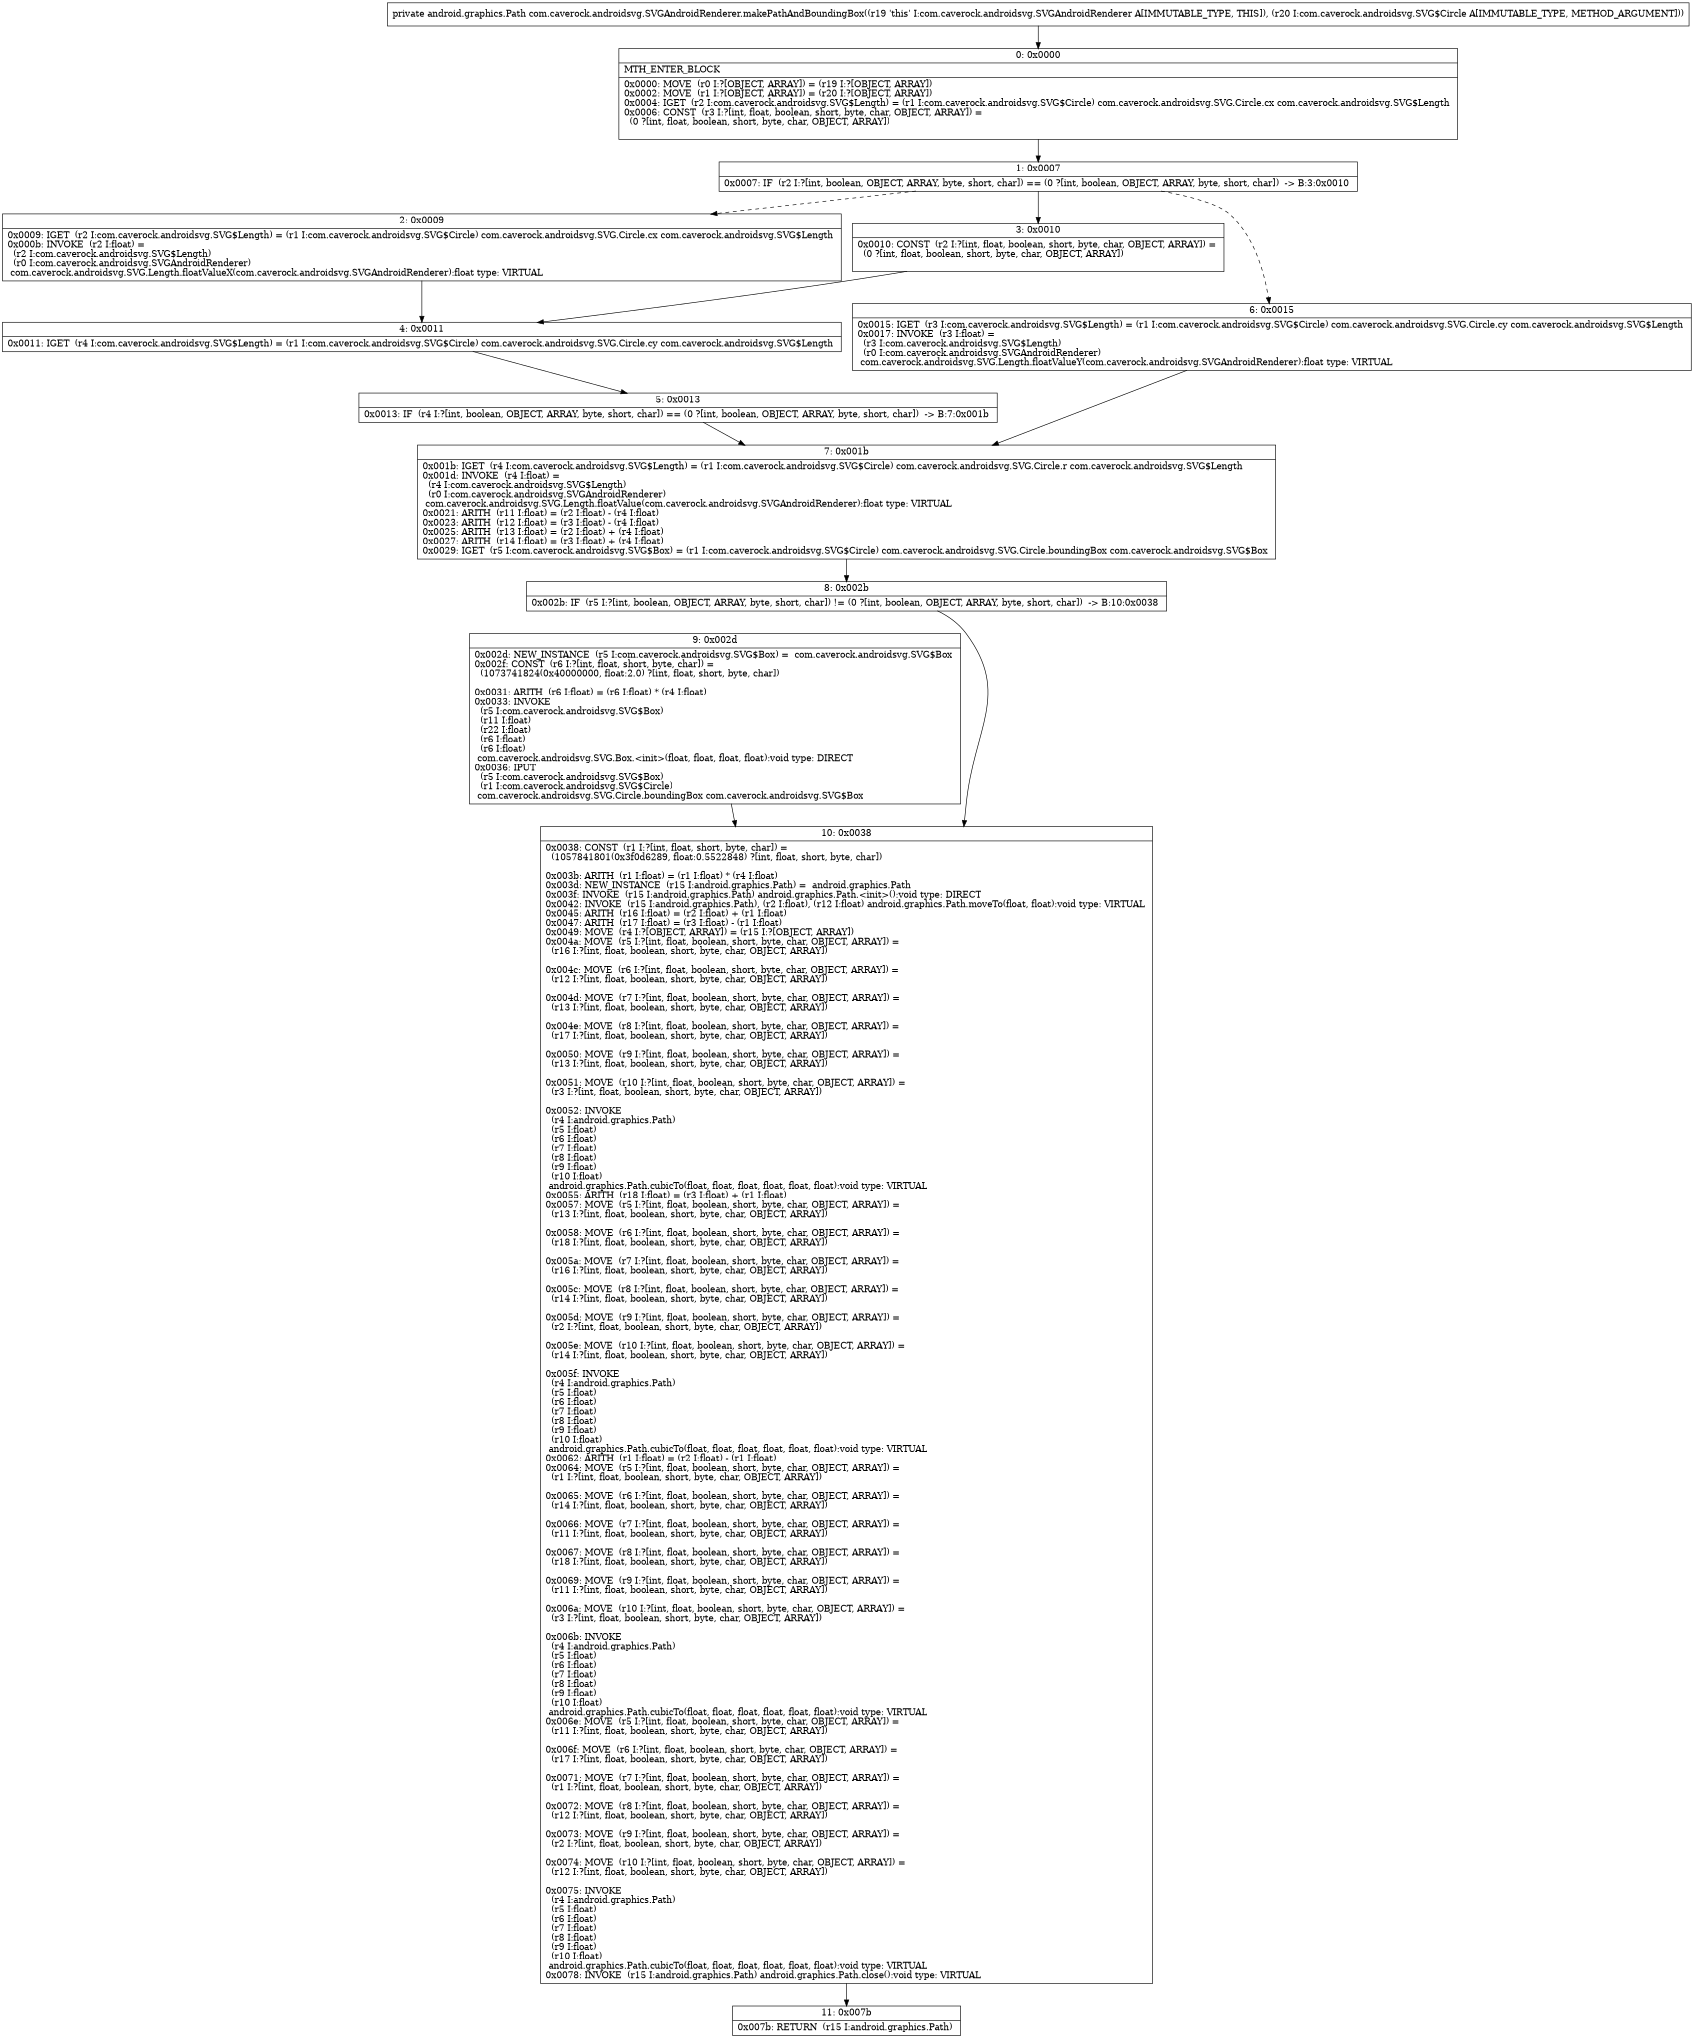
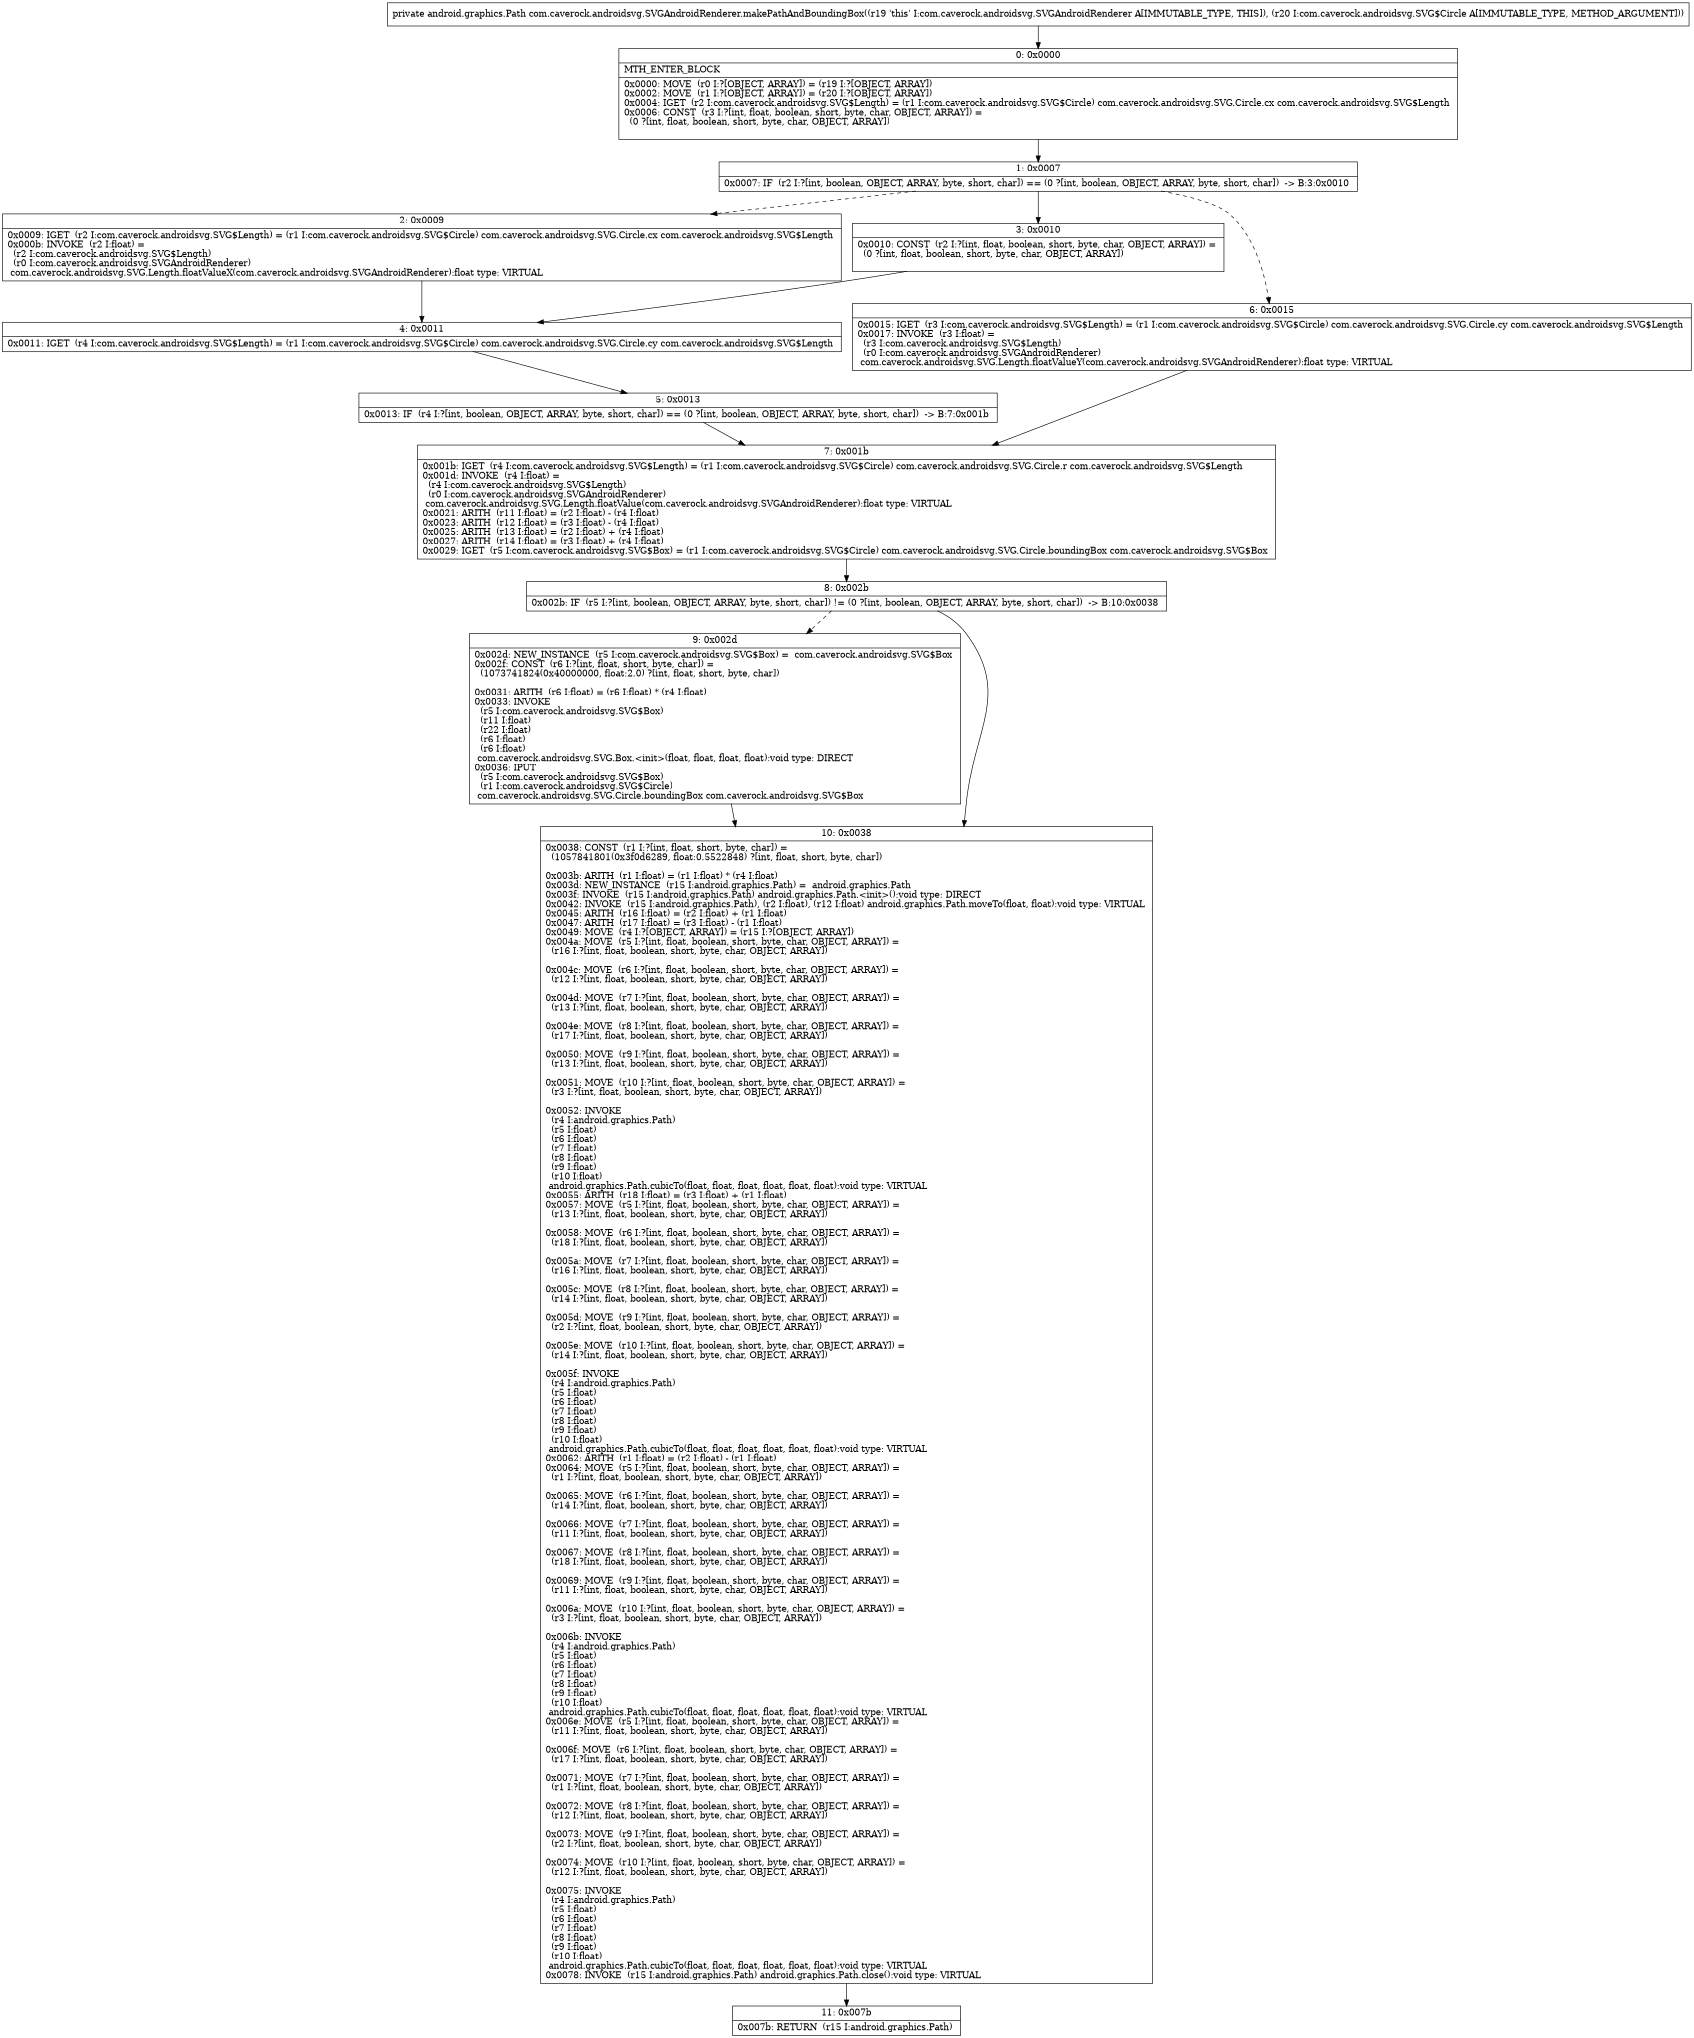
none -> (821, 620)
